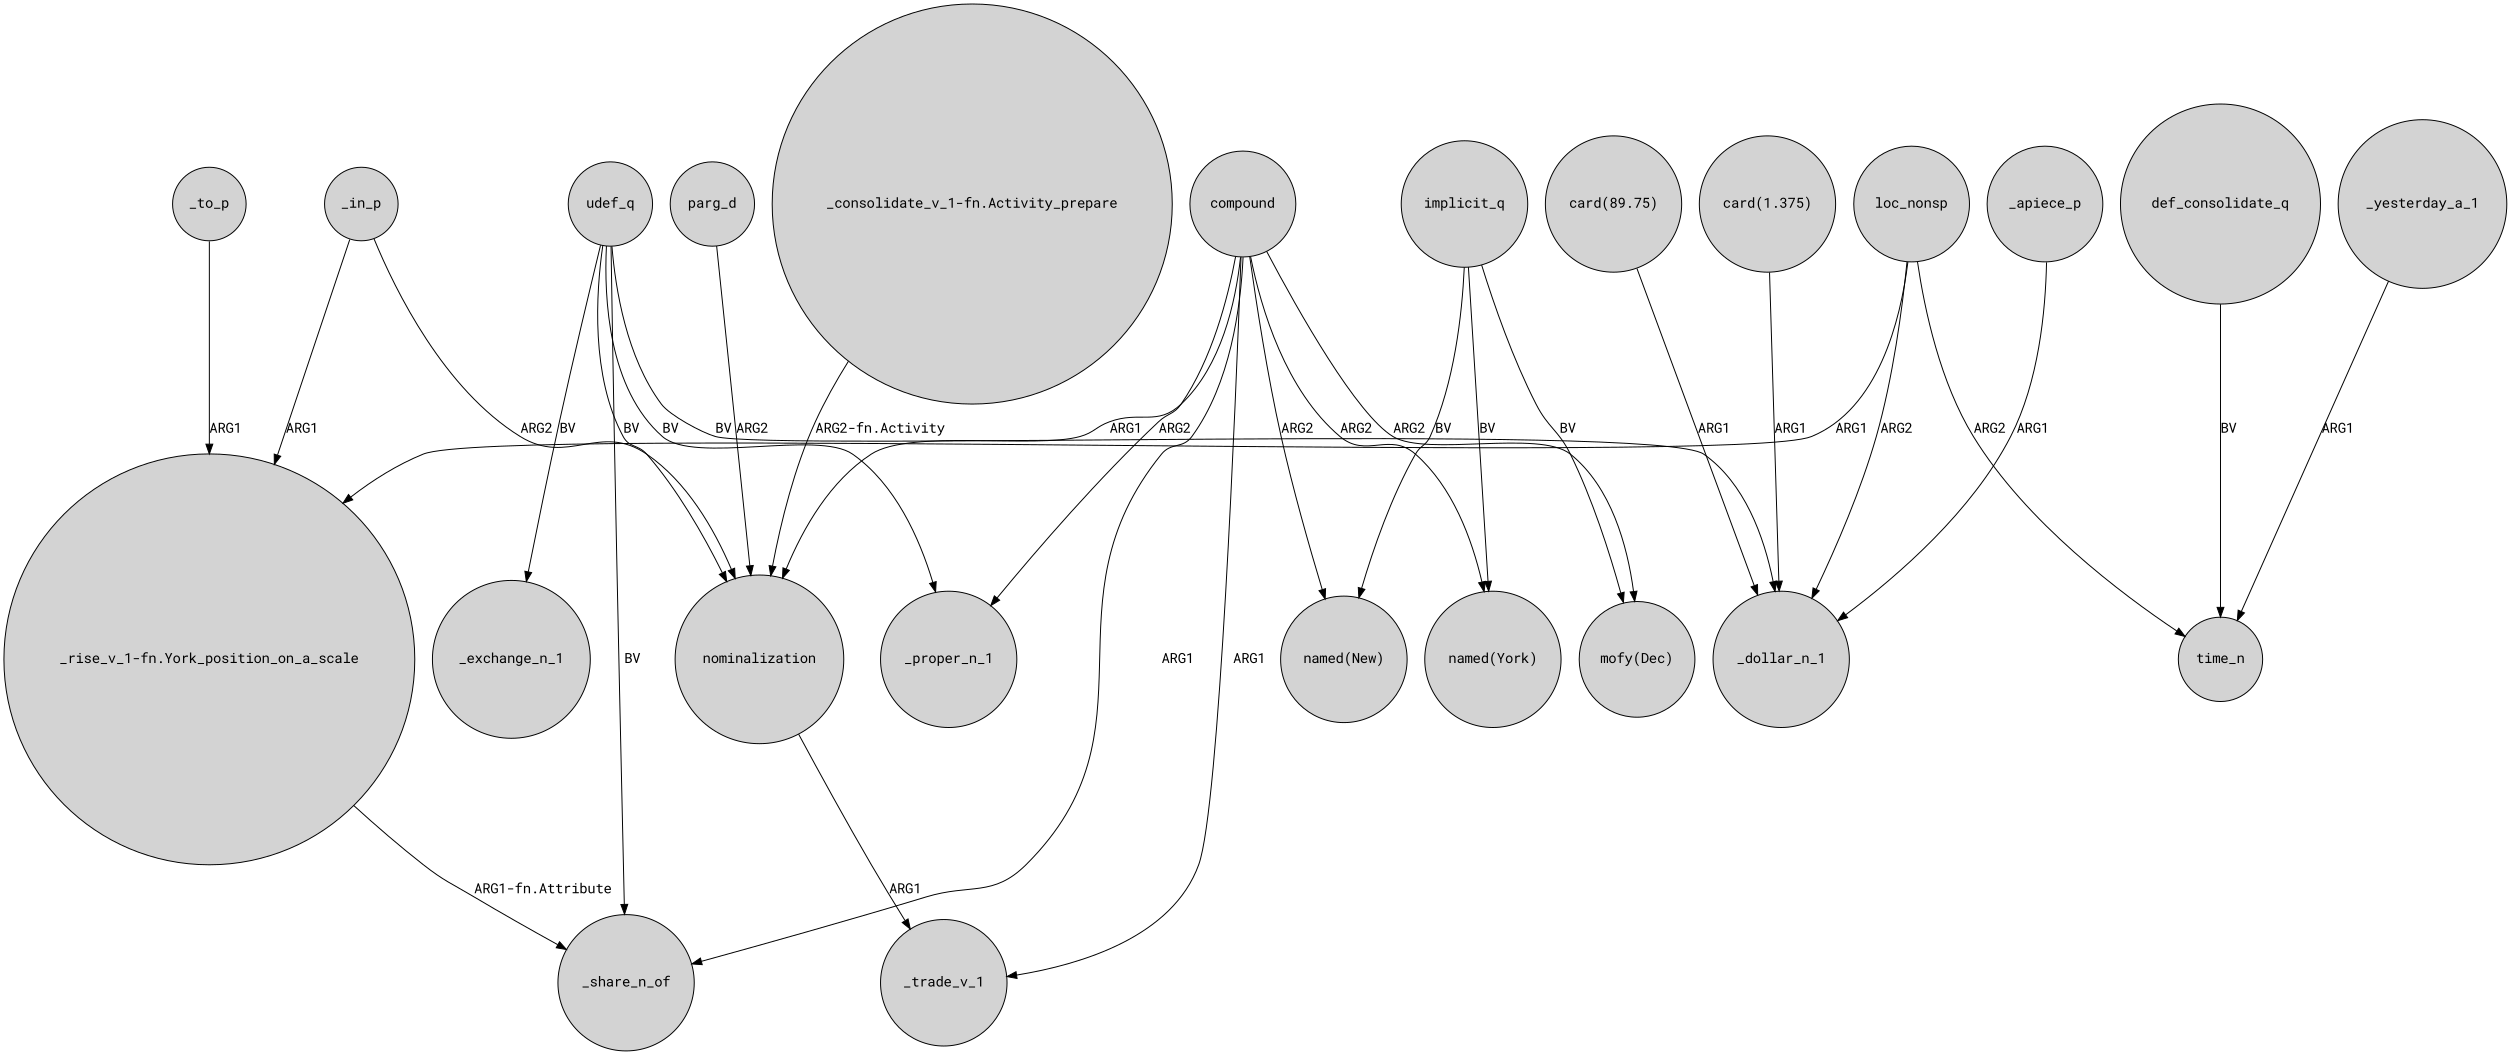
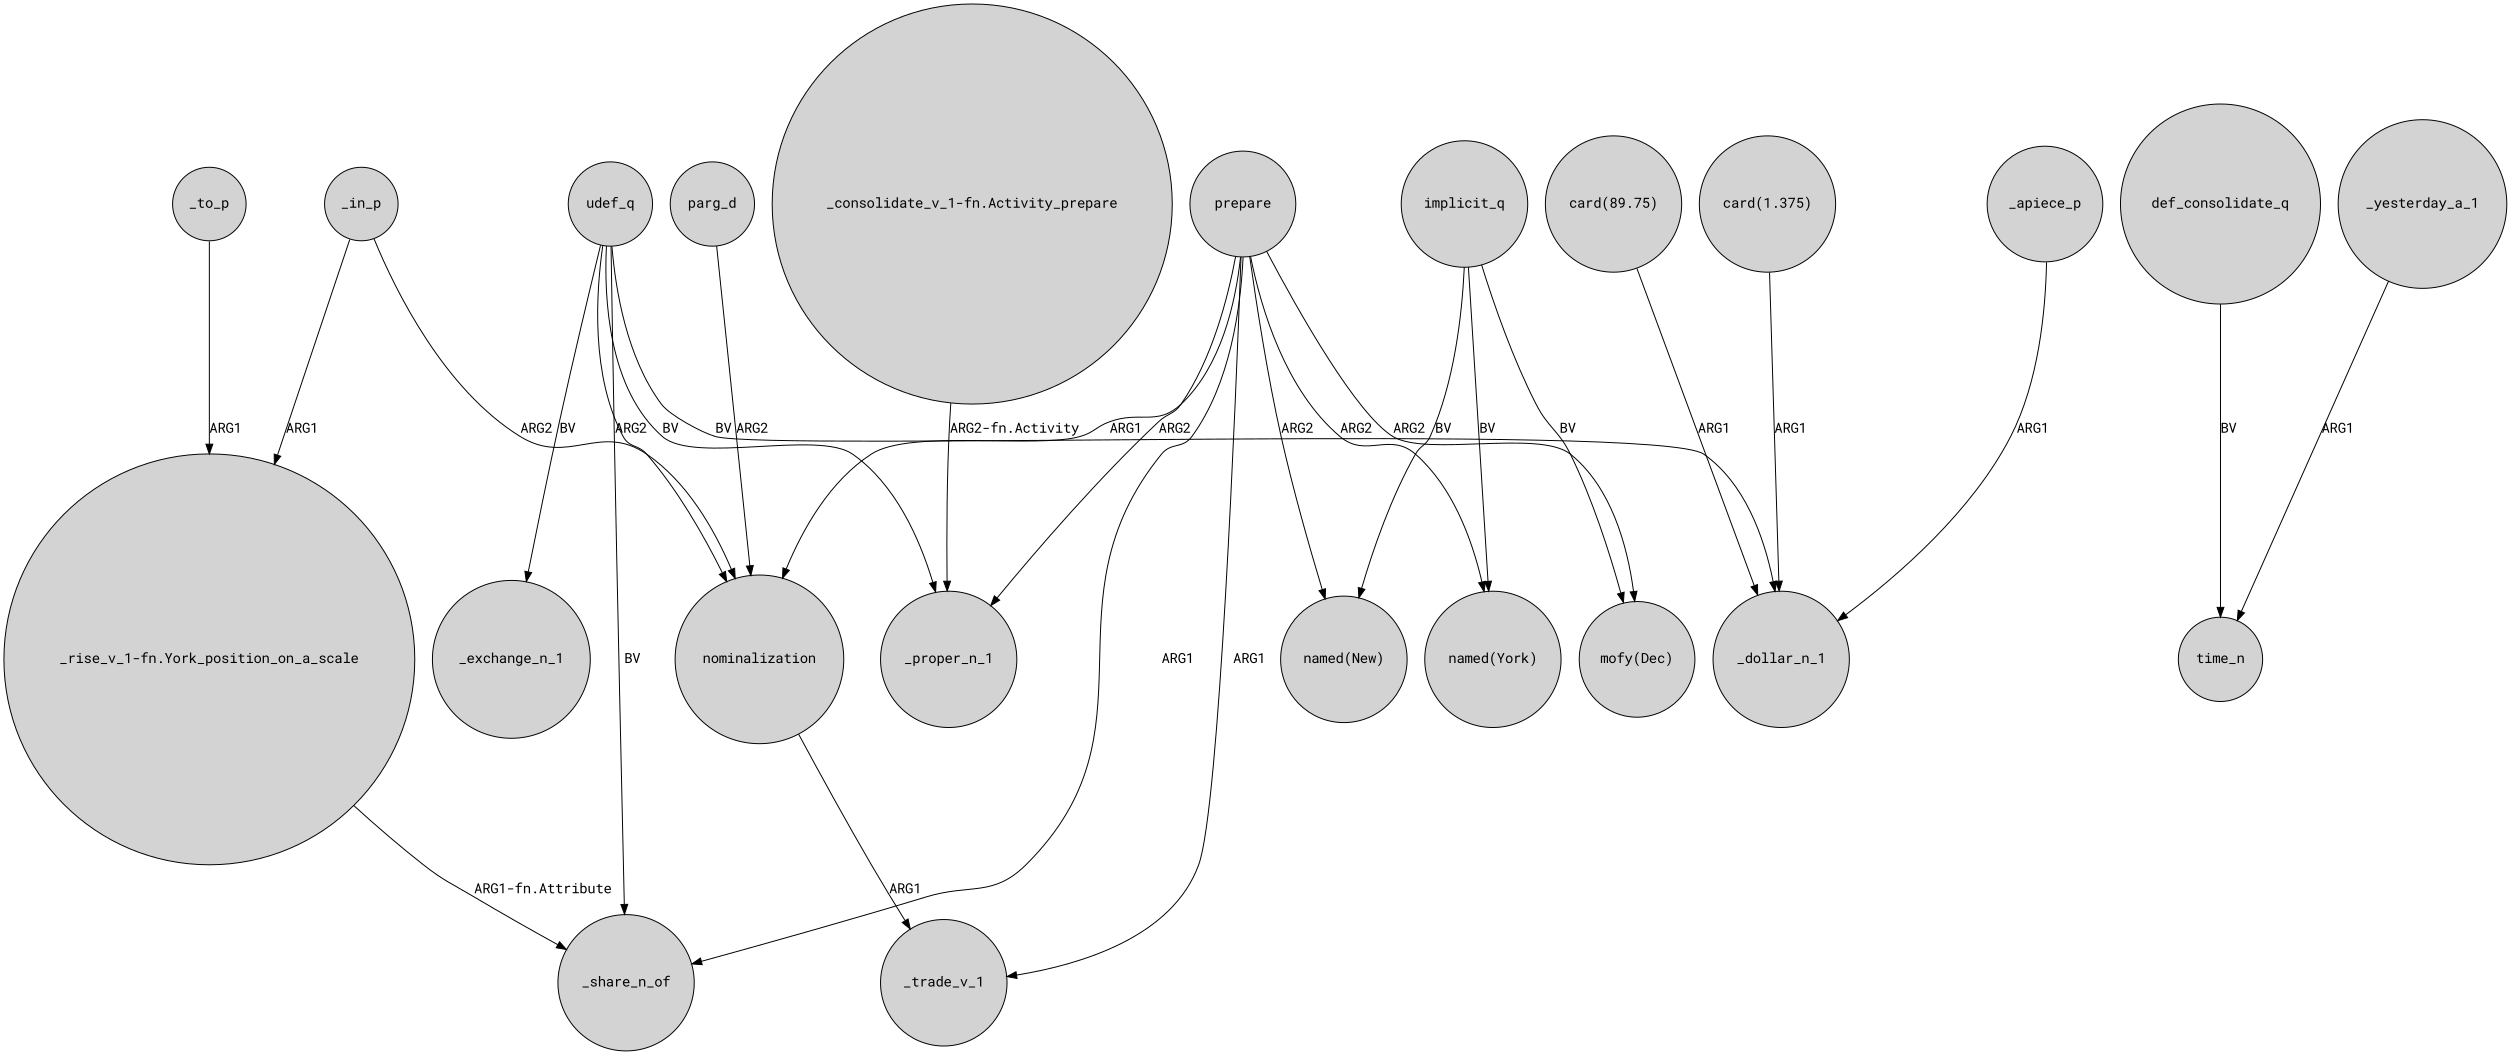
(1243, 204) -> (1243, 204)
(1912, 204) -> none
(631, 429) -> (631, 429)
(800, 460) -> (947, 492)
